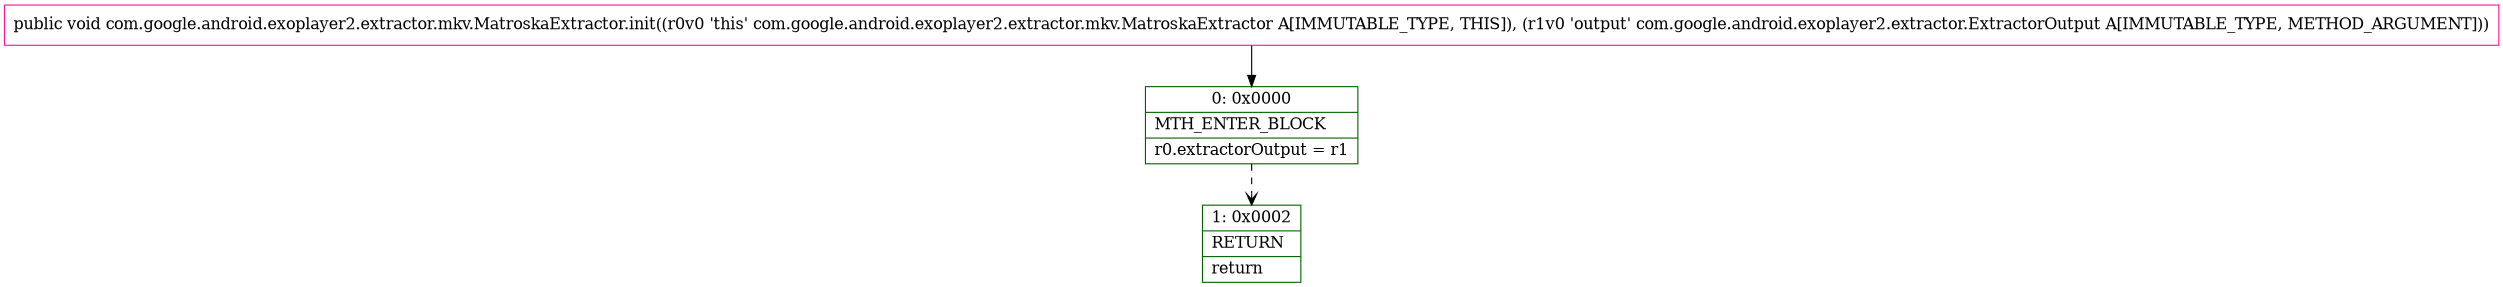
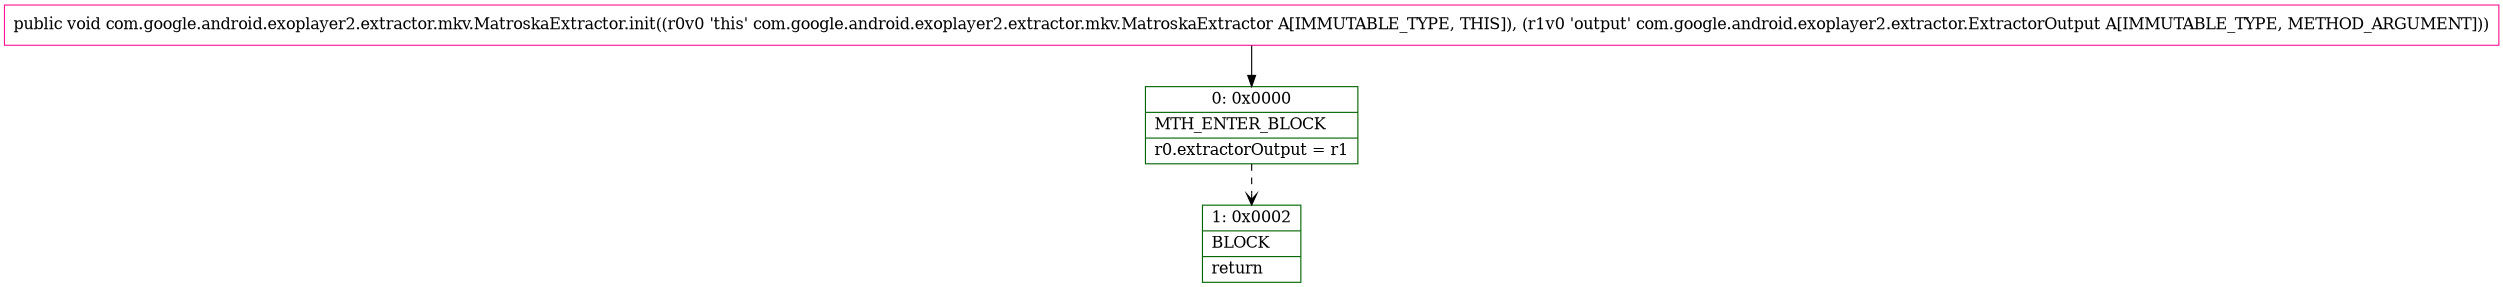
(1248, 243) -> (1240, 243)
